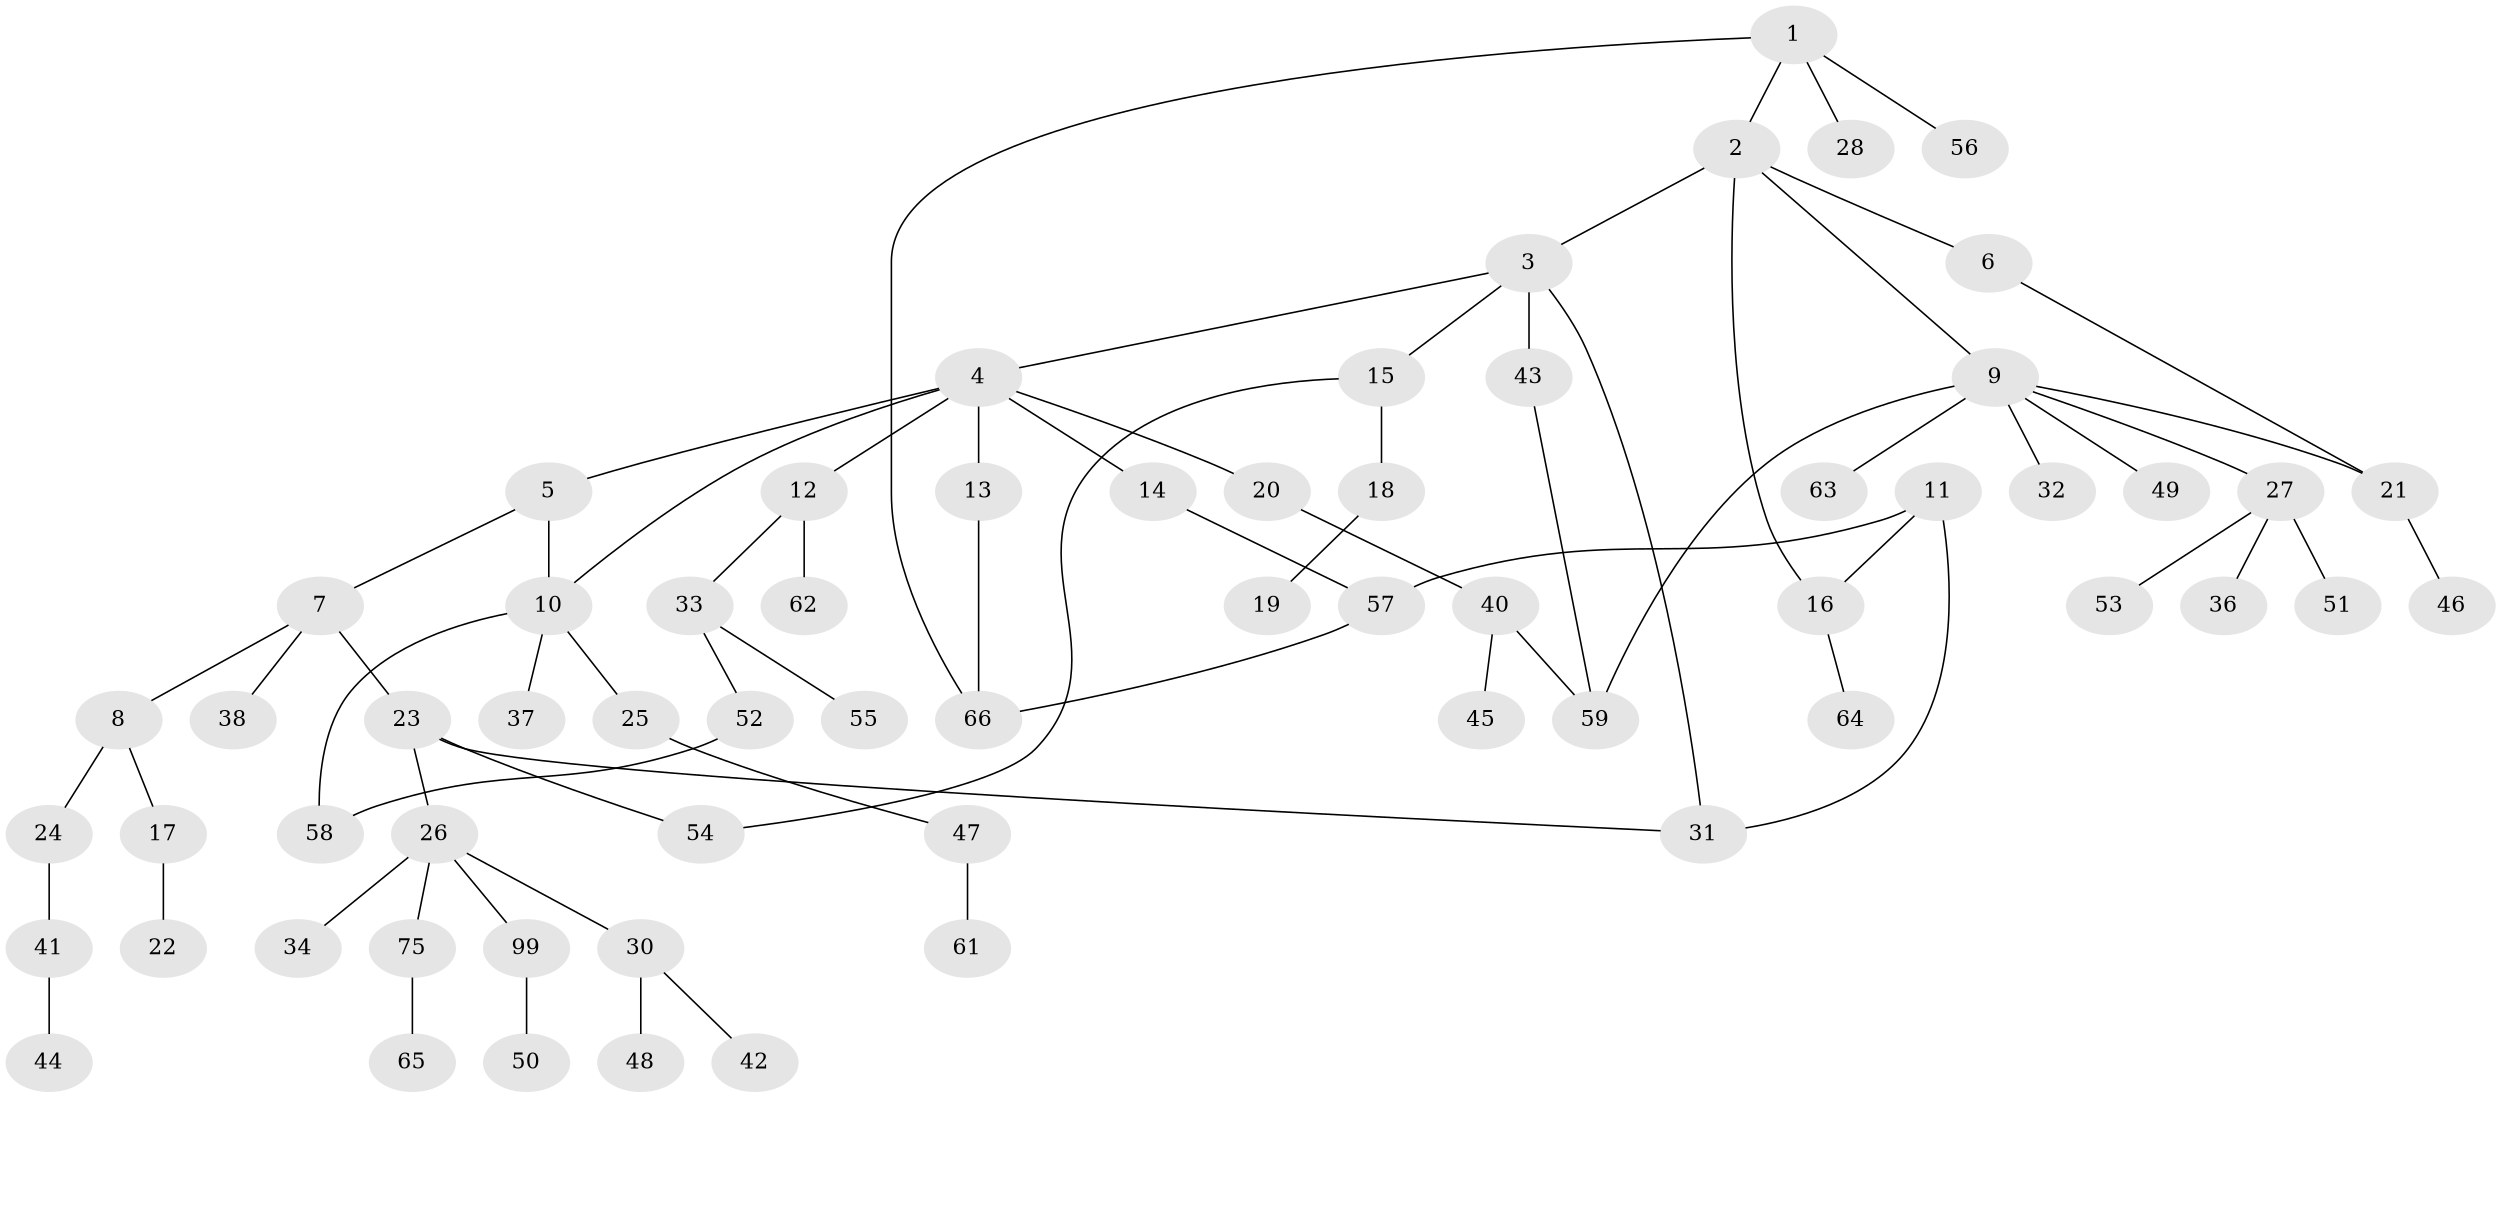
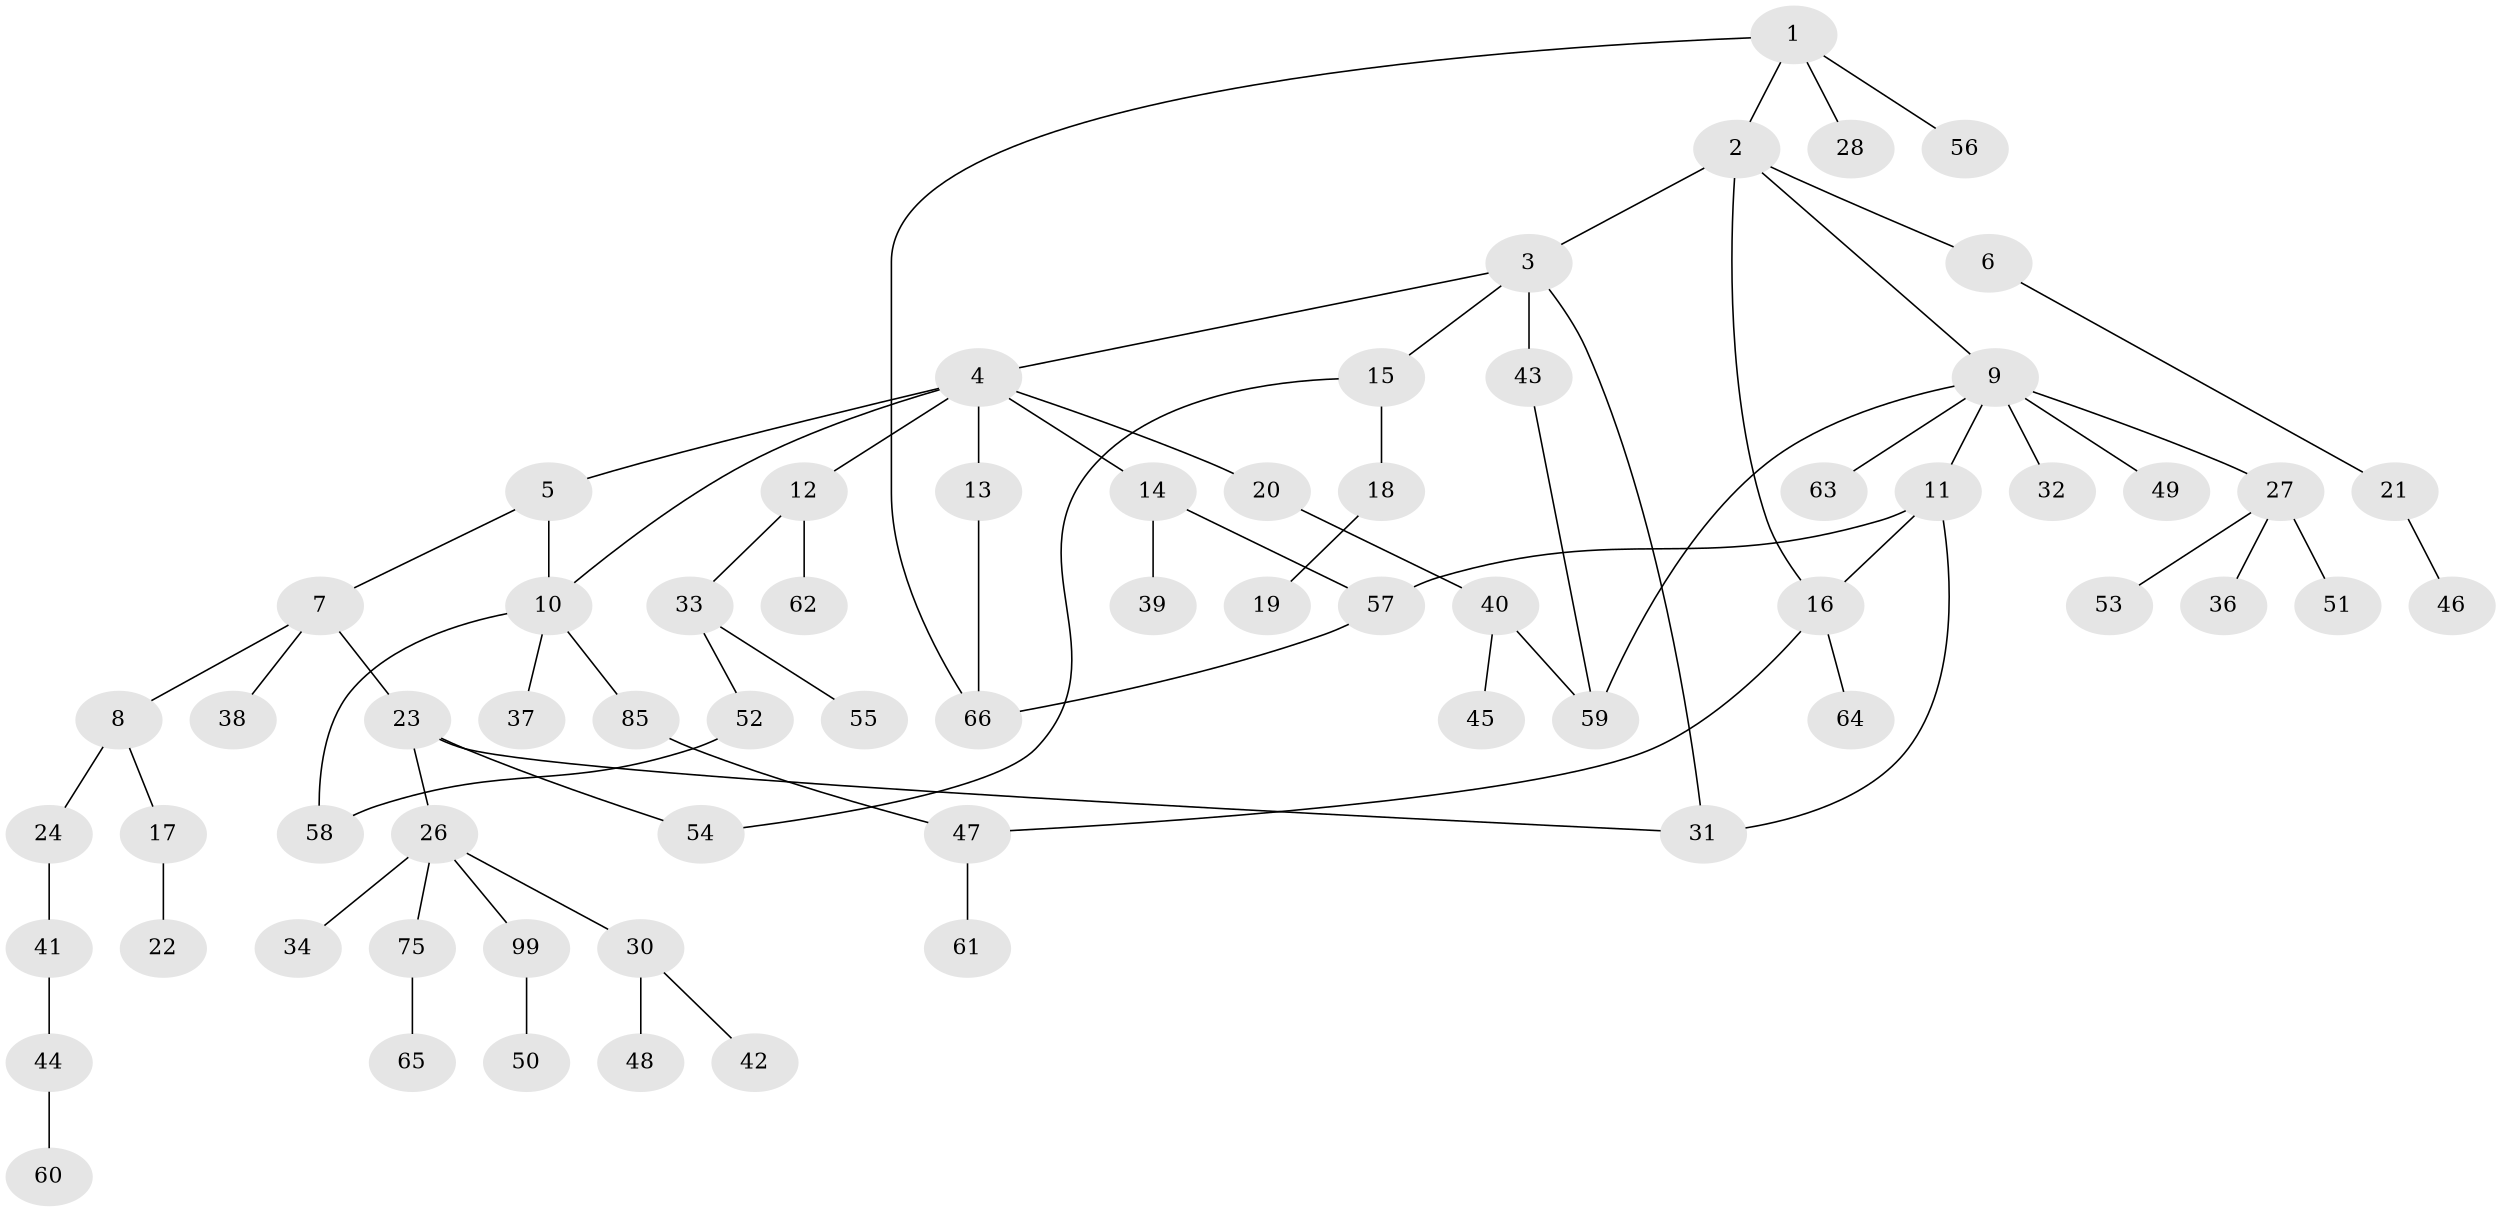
(2201, 423) -> (1967, 435)
none -> (1153, 606)
(636, 720) -> (636, 720)
none -> (1428, 796)
none -> (49, 1177)
